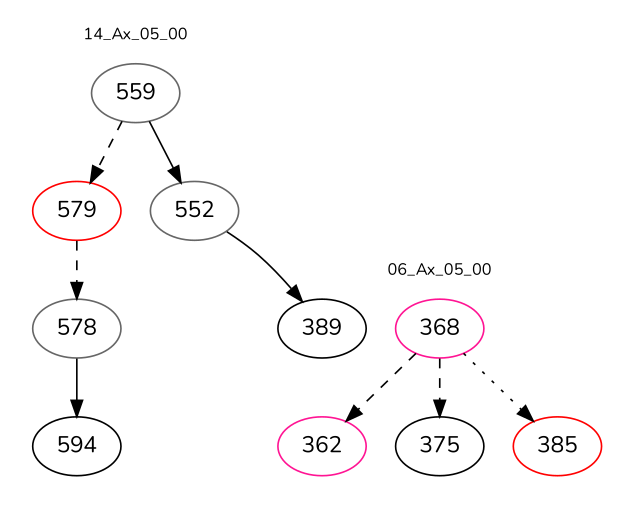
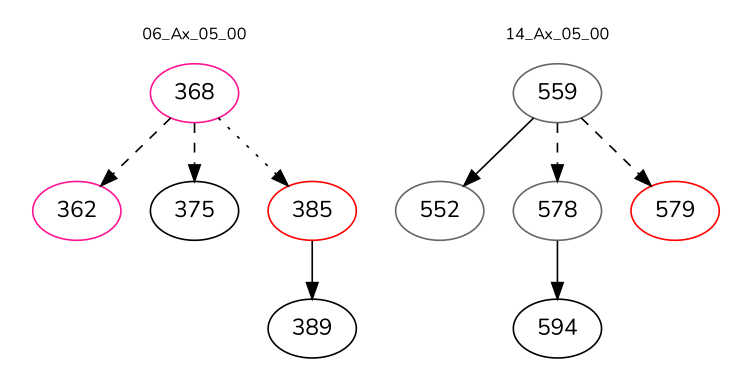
(77, 262) -> (557, 144)
(275, 271) -> (312, 262)
